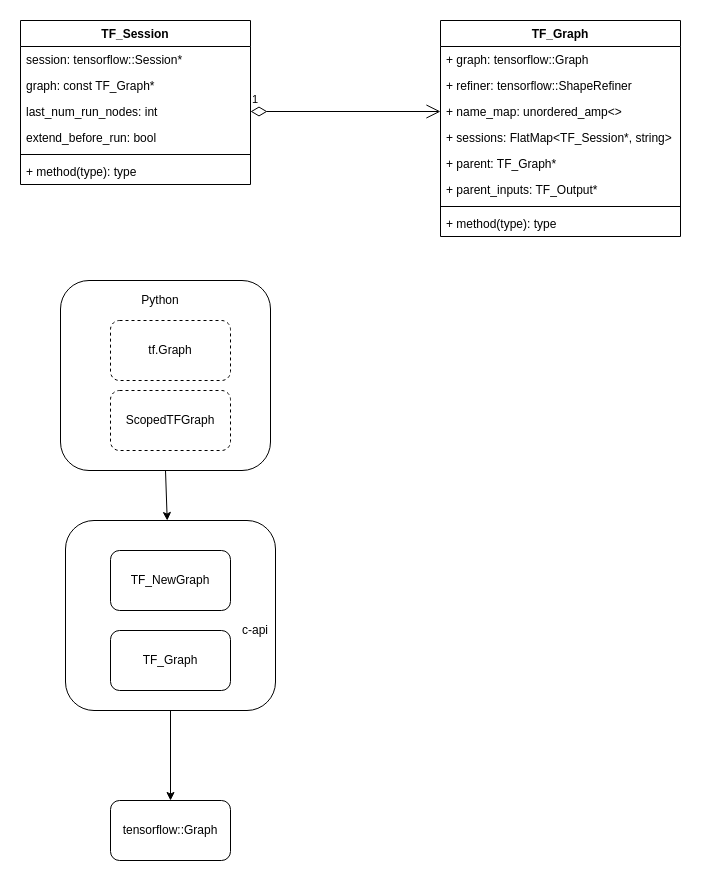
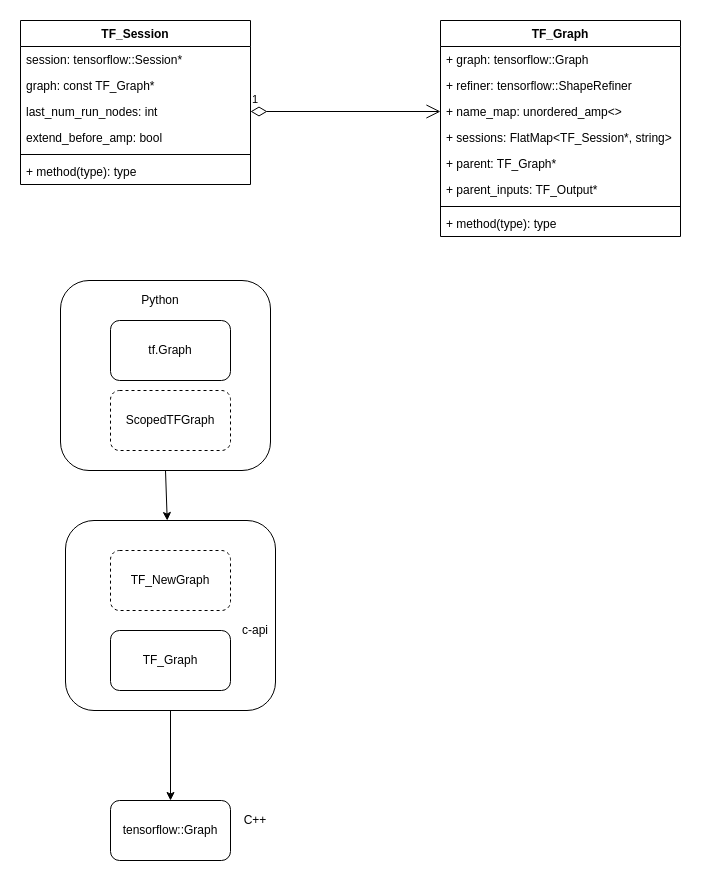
(99, 138) -> (99, 138)
(171, 351) -> (171, 351)
(171, 581) -> (171, 581)
none -> (256, 821)
